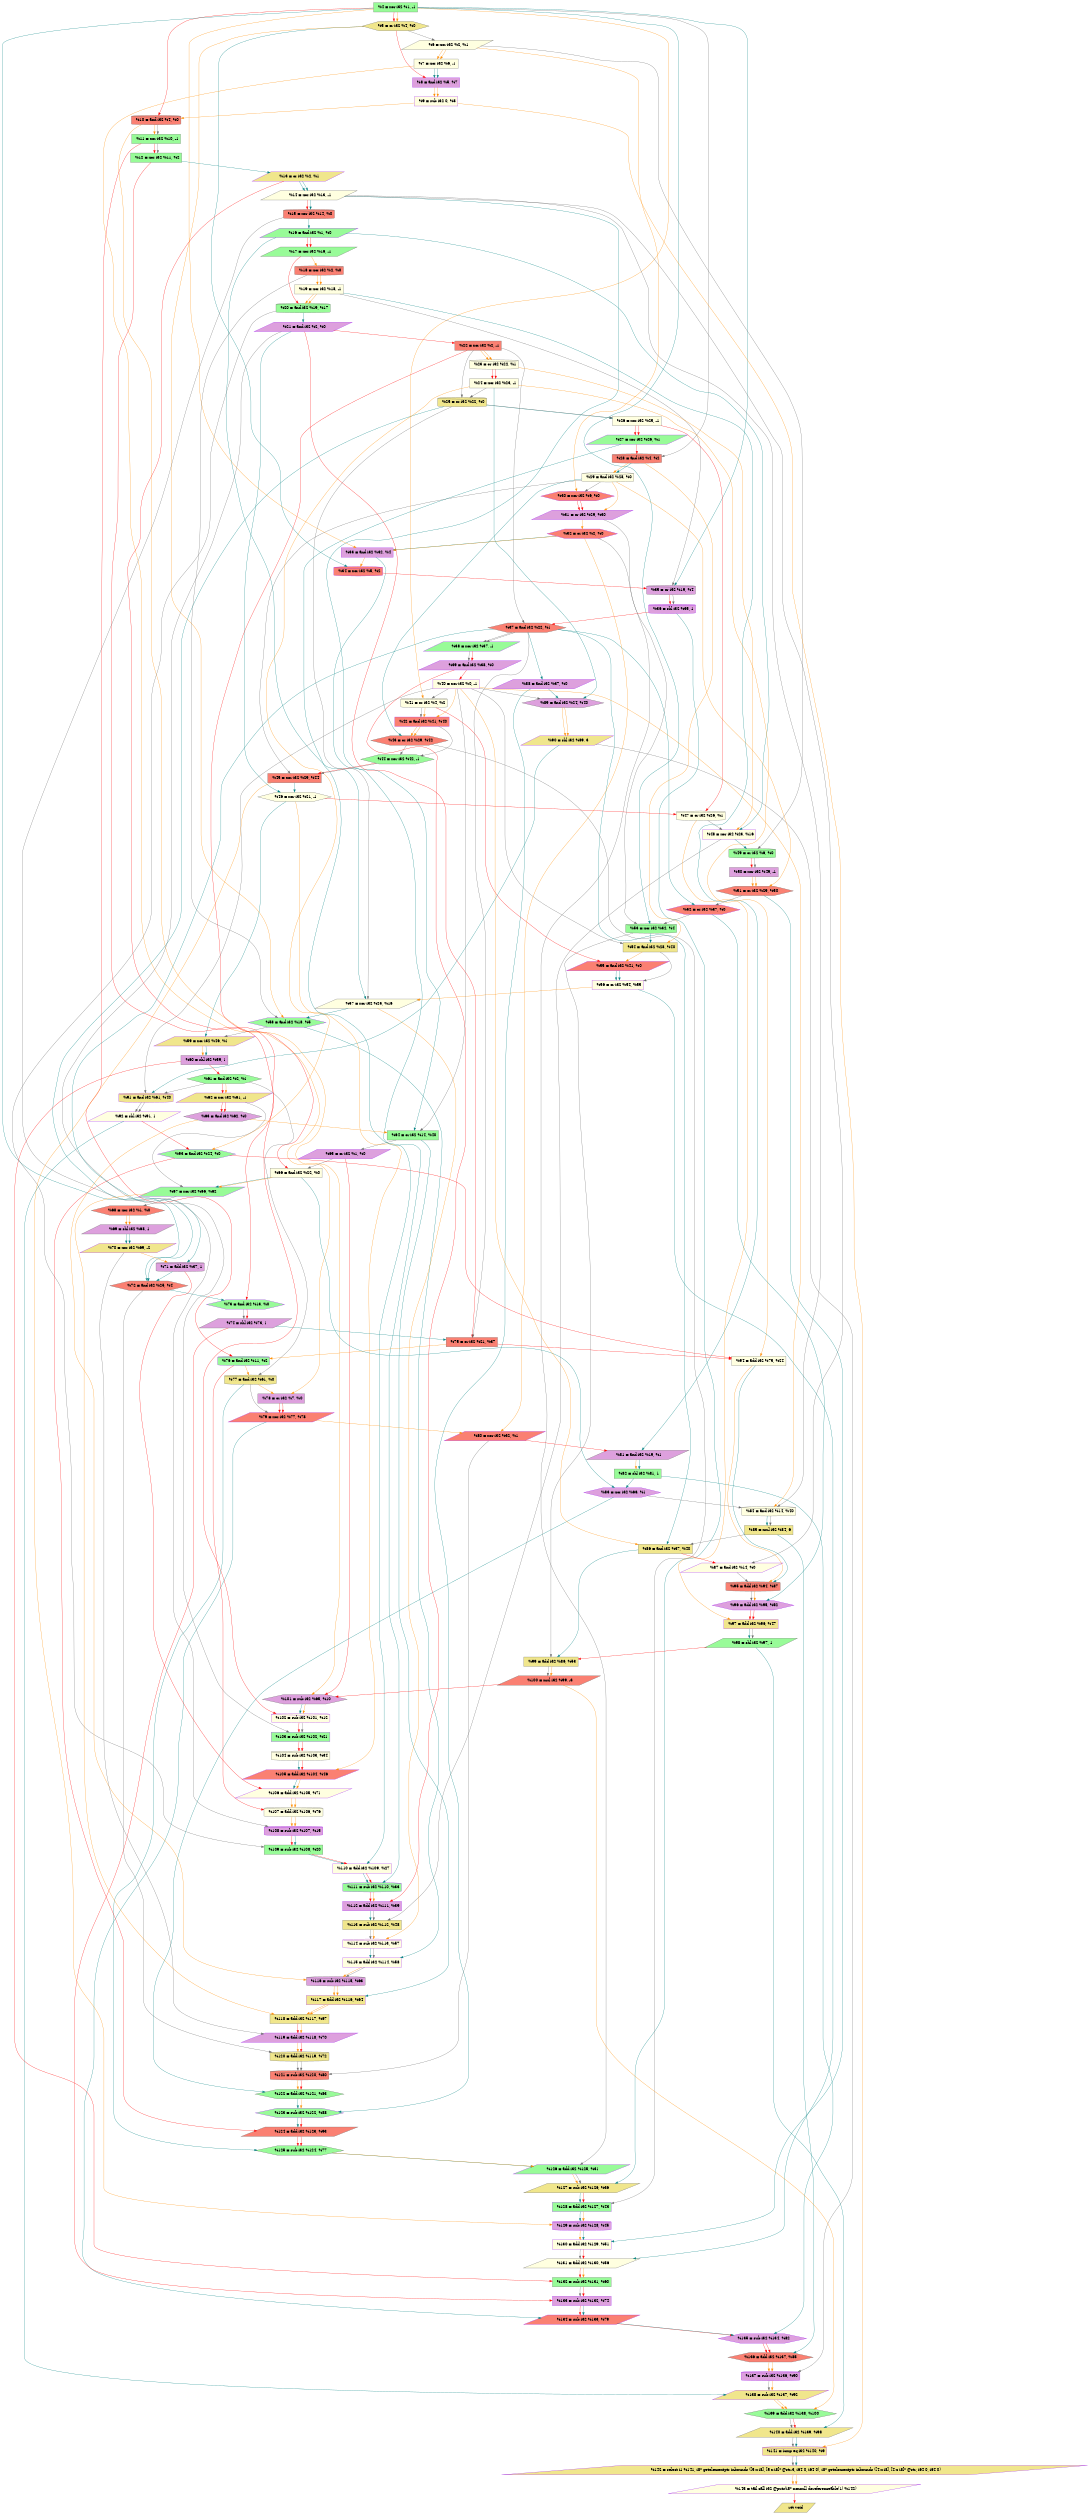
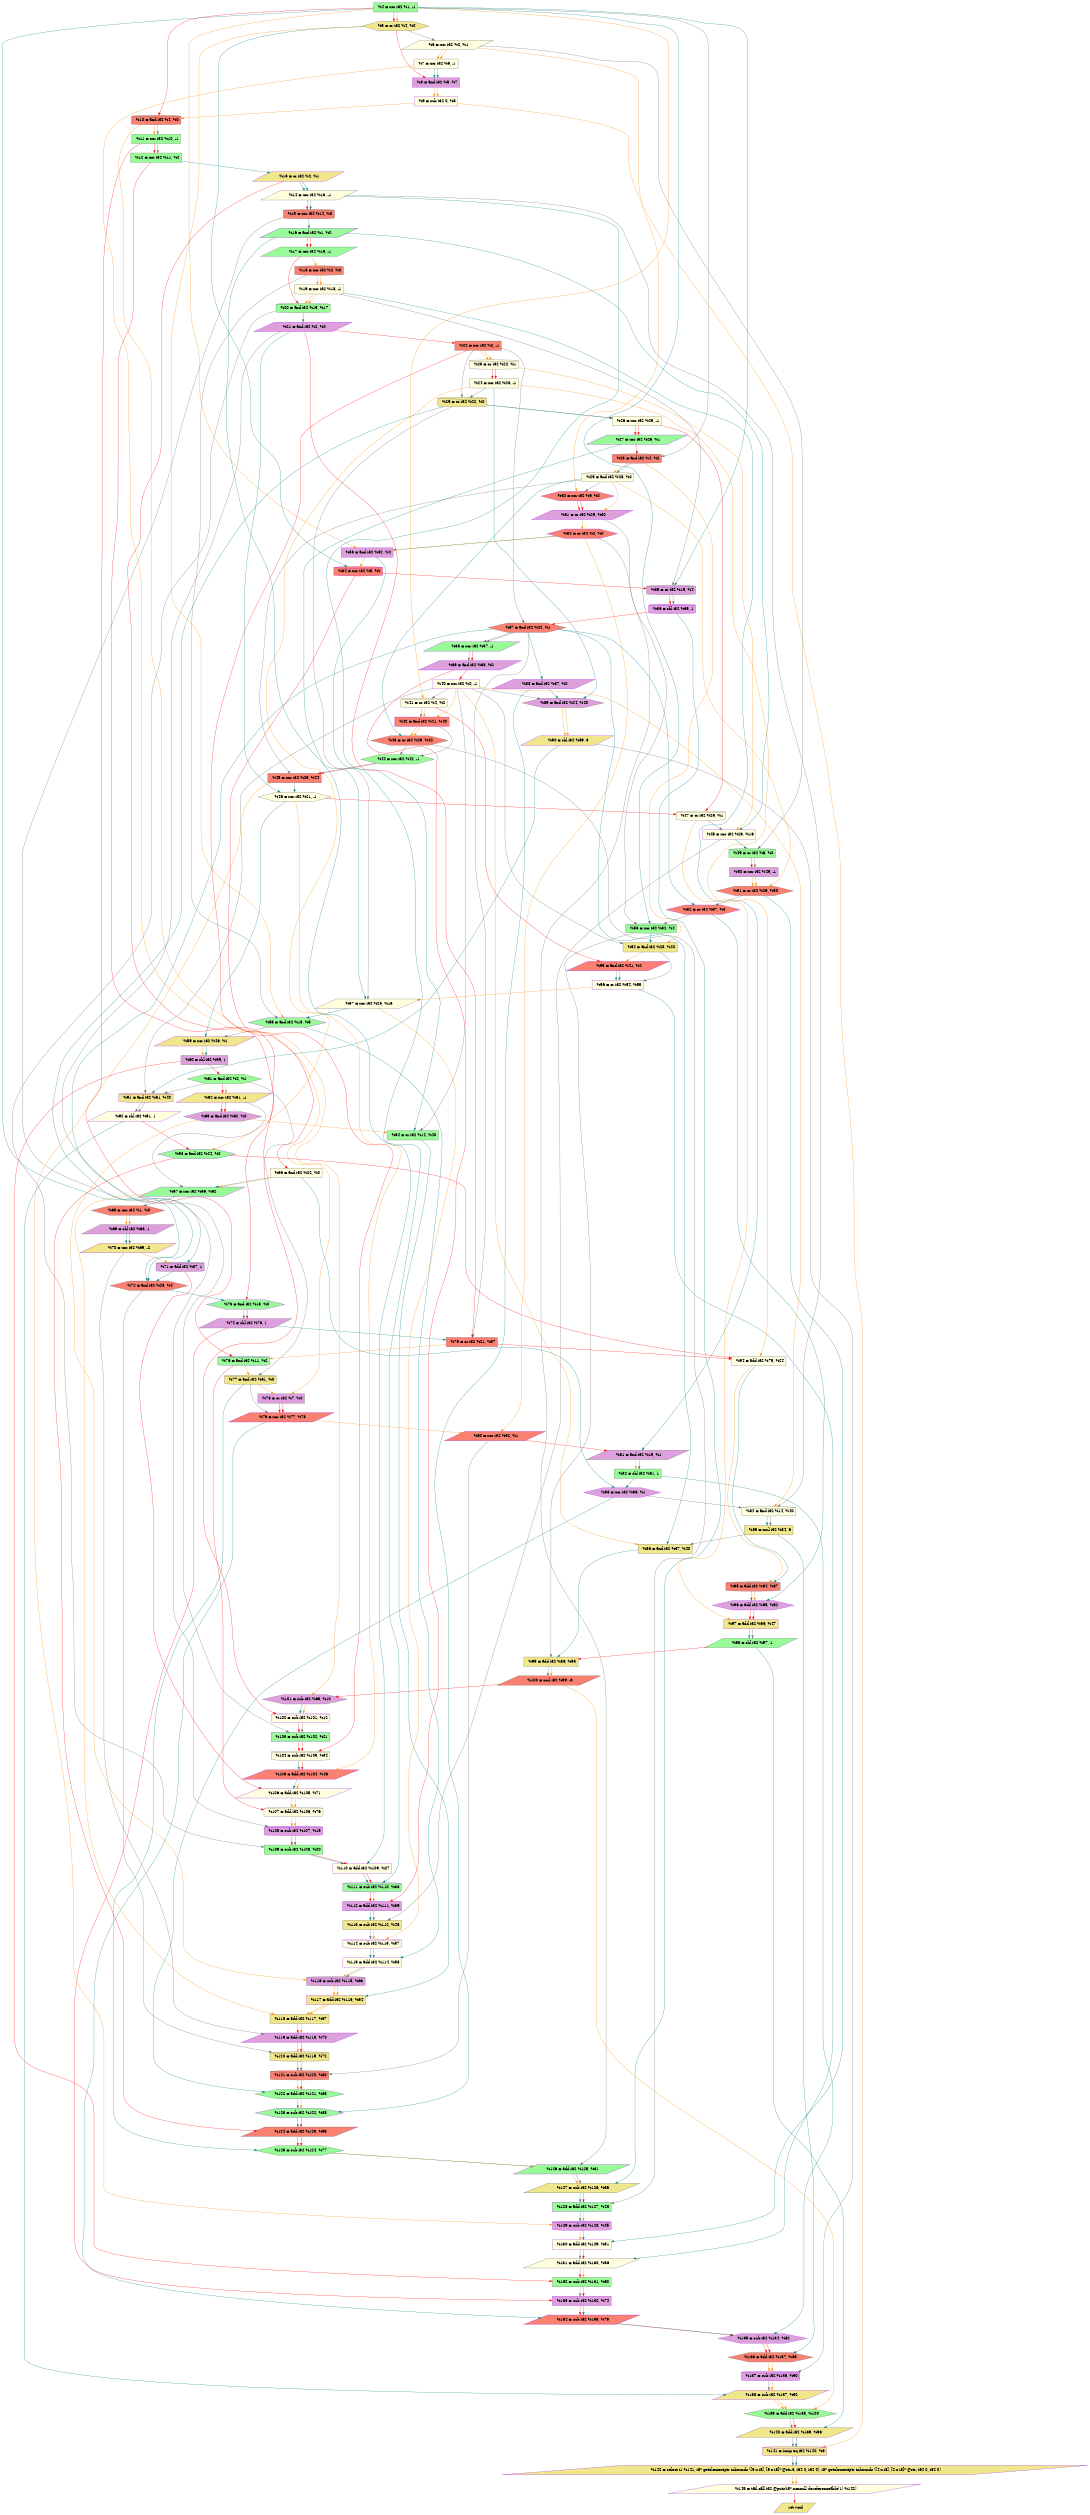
none -> (355, 1134)
(344, 1154) -> none
(732, 1568) -> none
